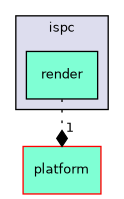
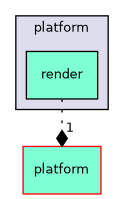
(62, 28) -> (62, 28)
